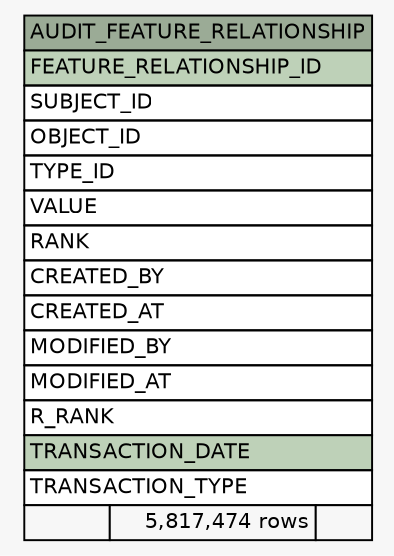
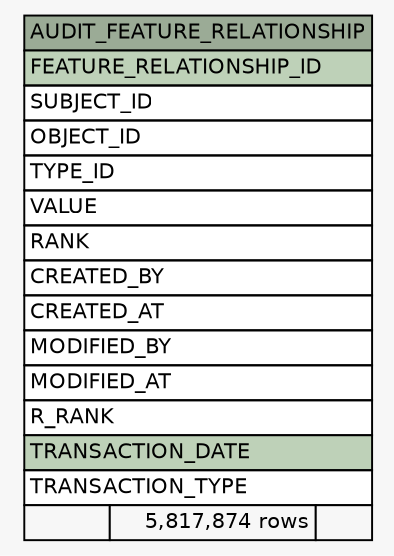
(227, 522) -> (227, 522)
